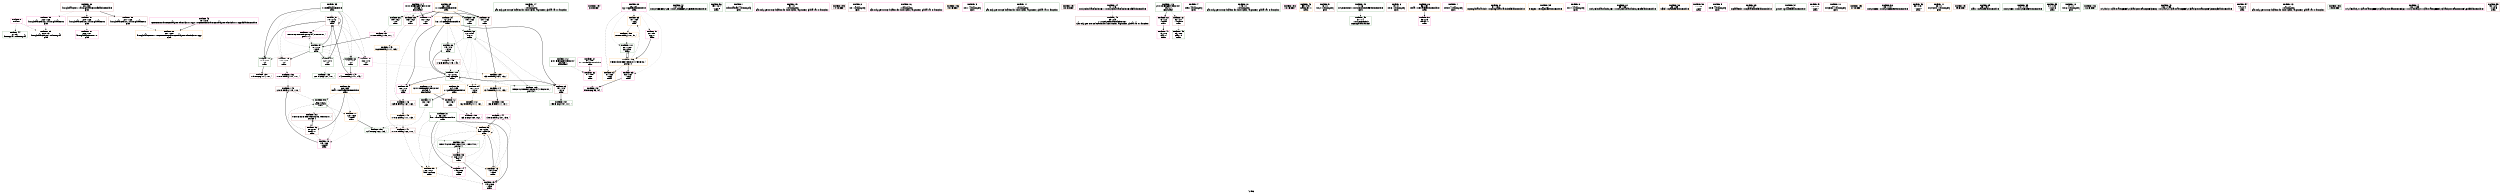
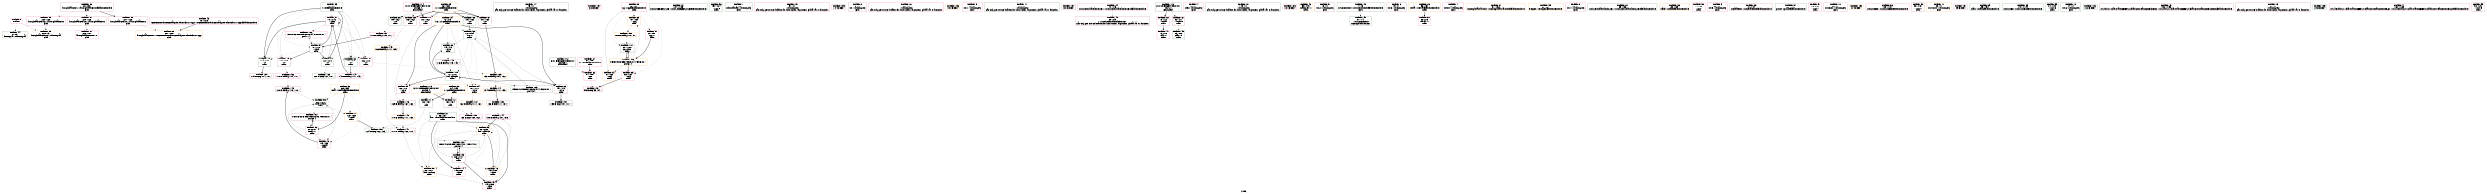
(2242, 7) -> none
